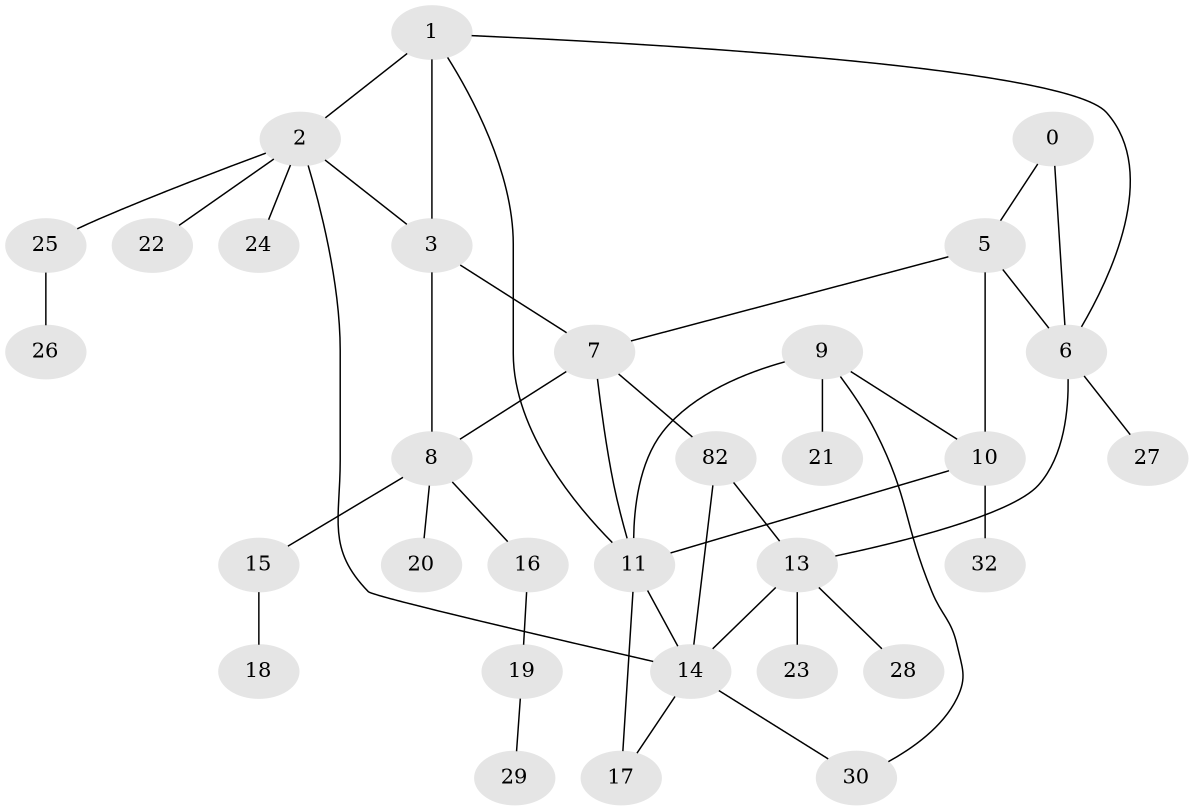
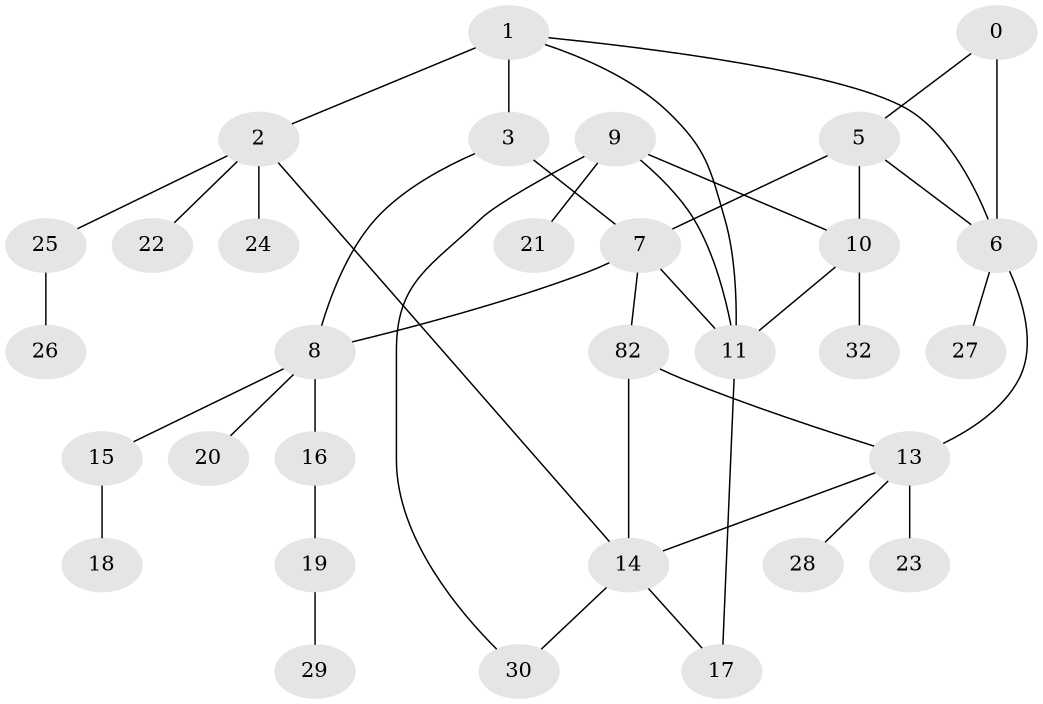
(366, 192) -> none
(663, 618) -> none
